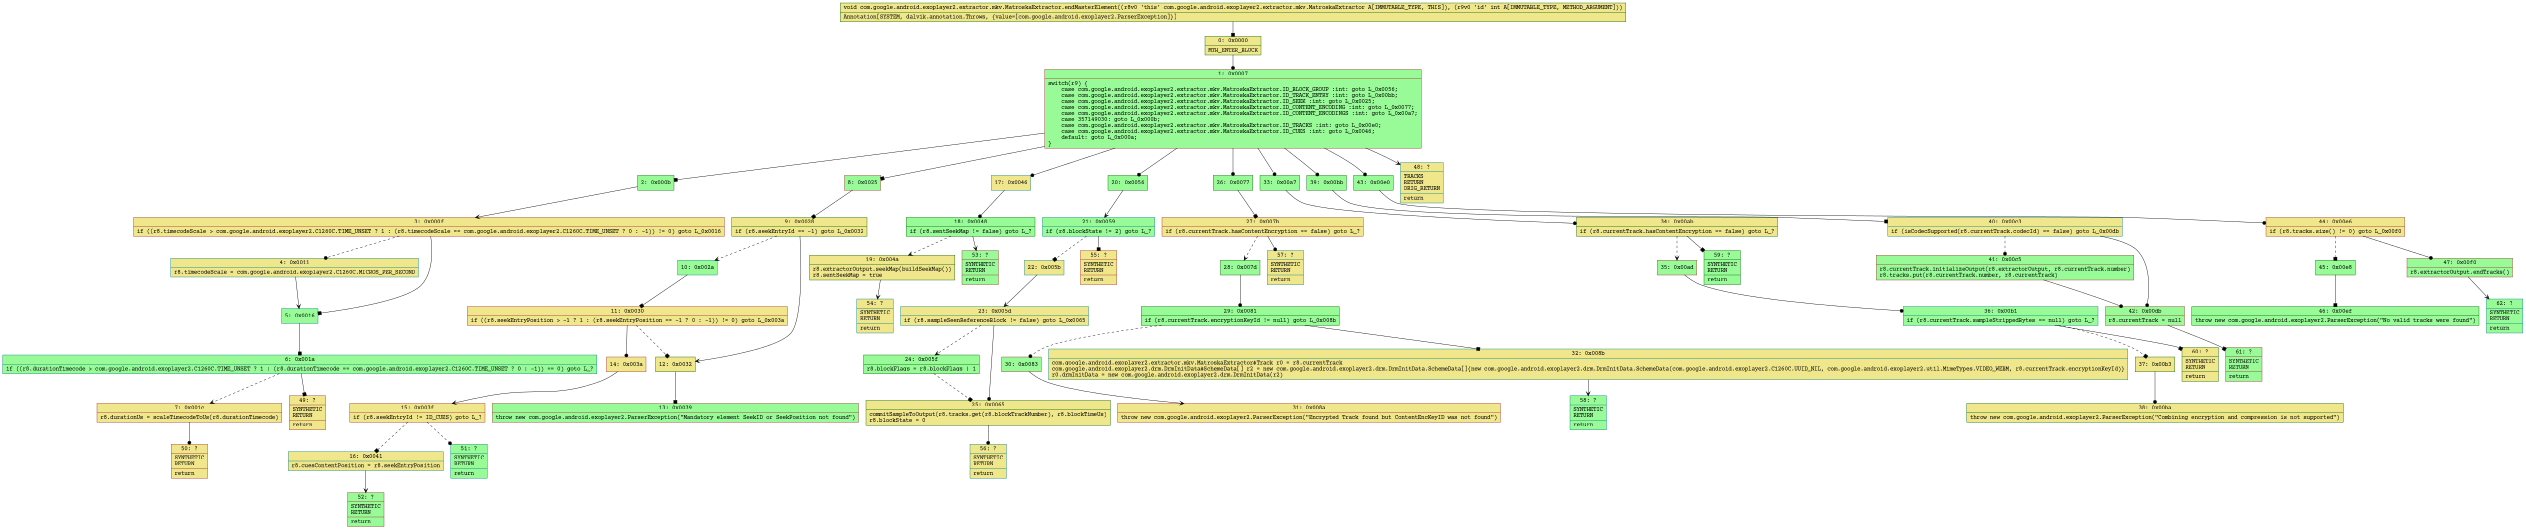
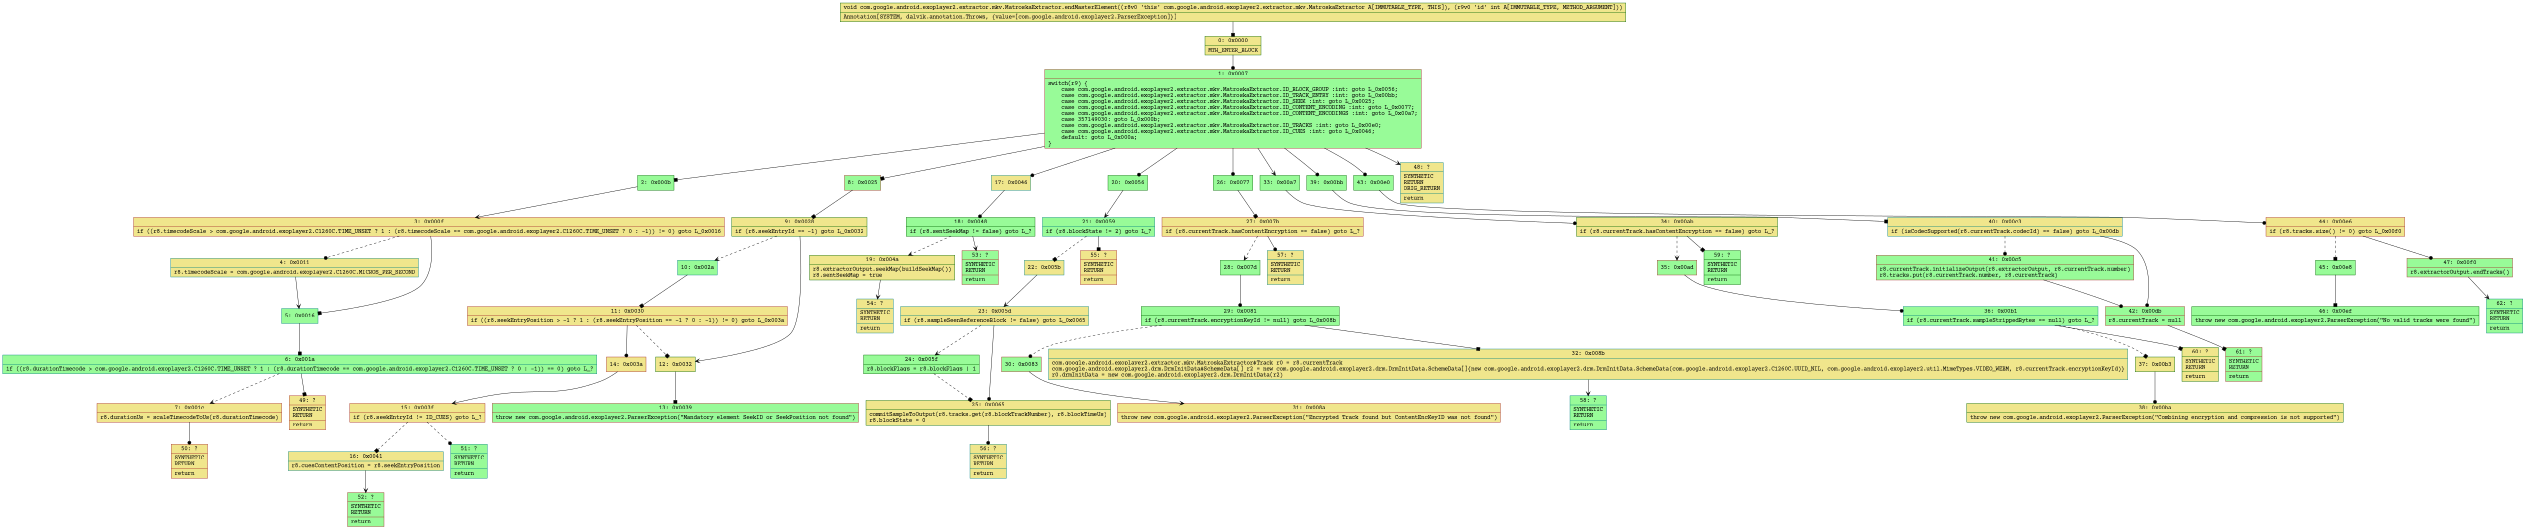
(1266, 160) -> (1266, 160)
(1414, 176) -> (1419, 176)
